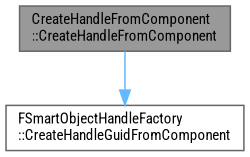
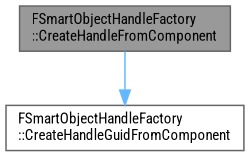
(125, 29) -> (125, 29)
